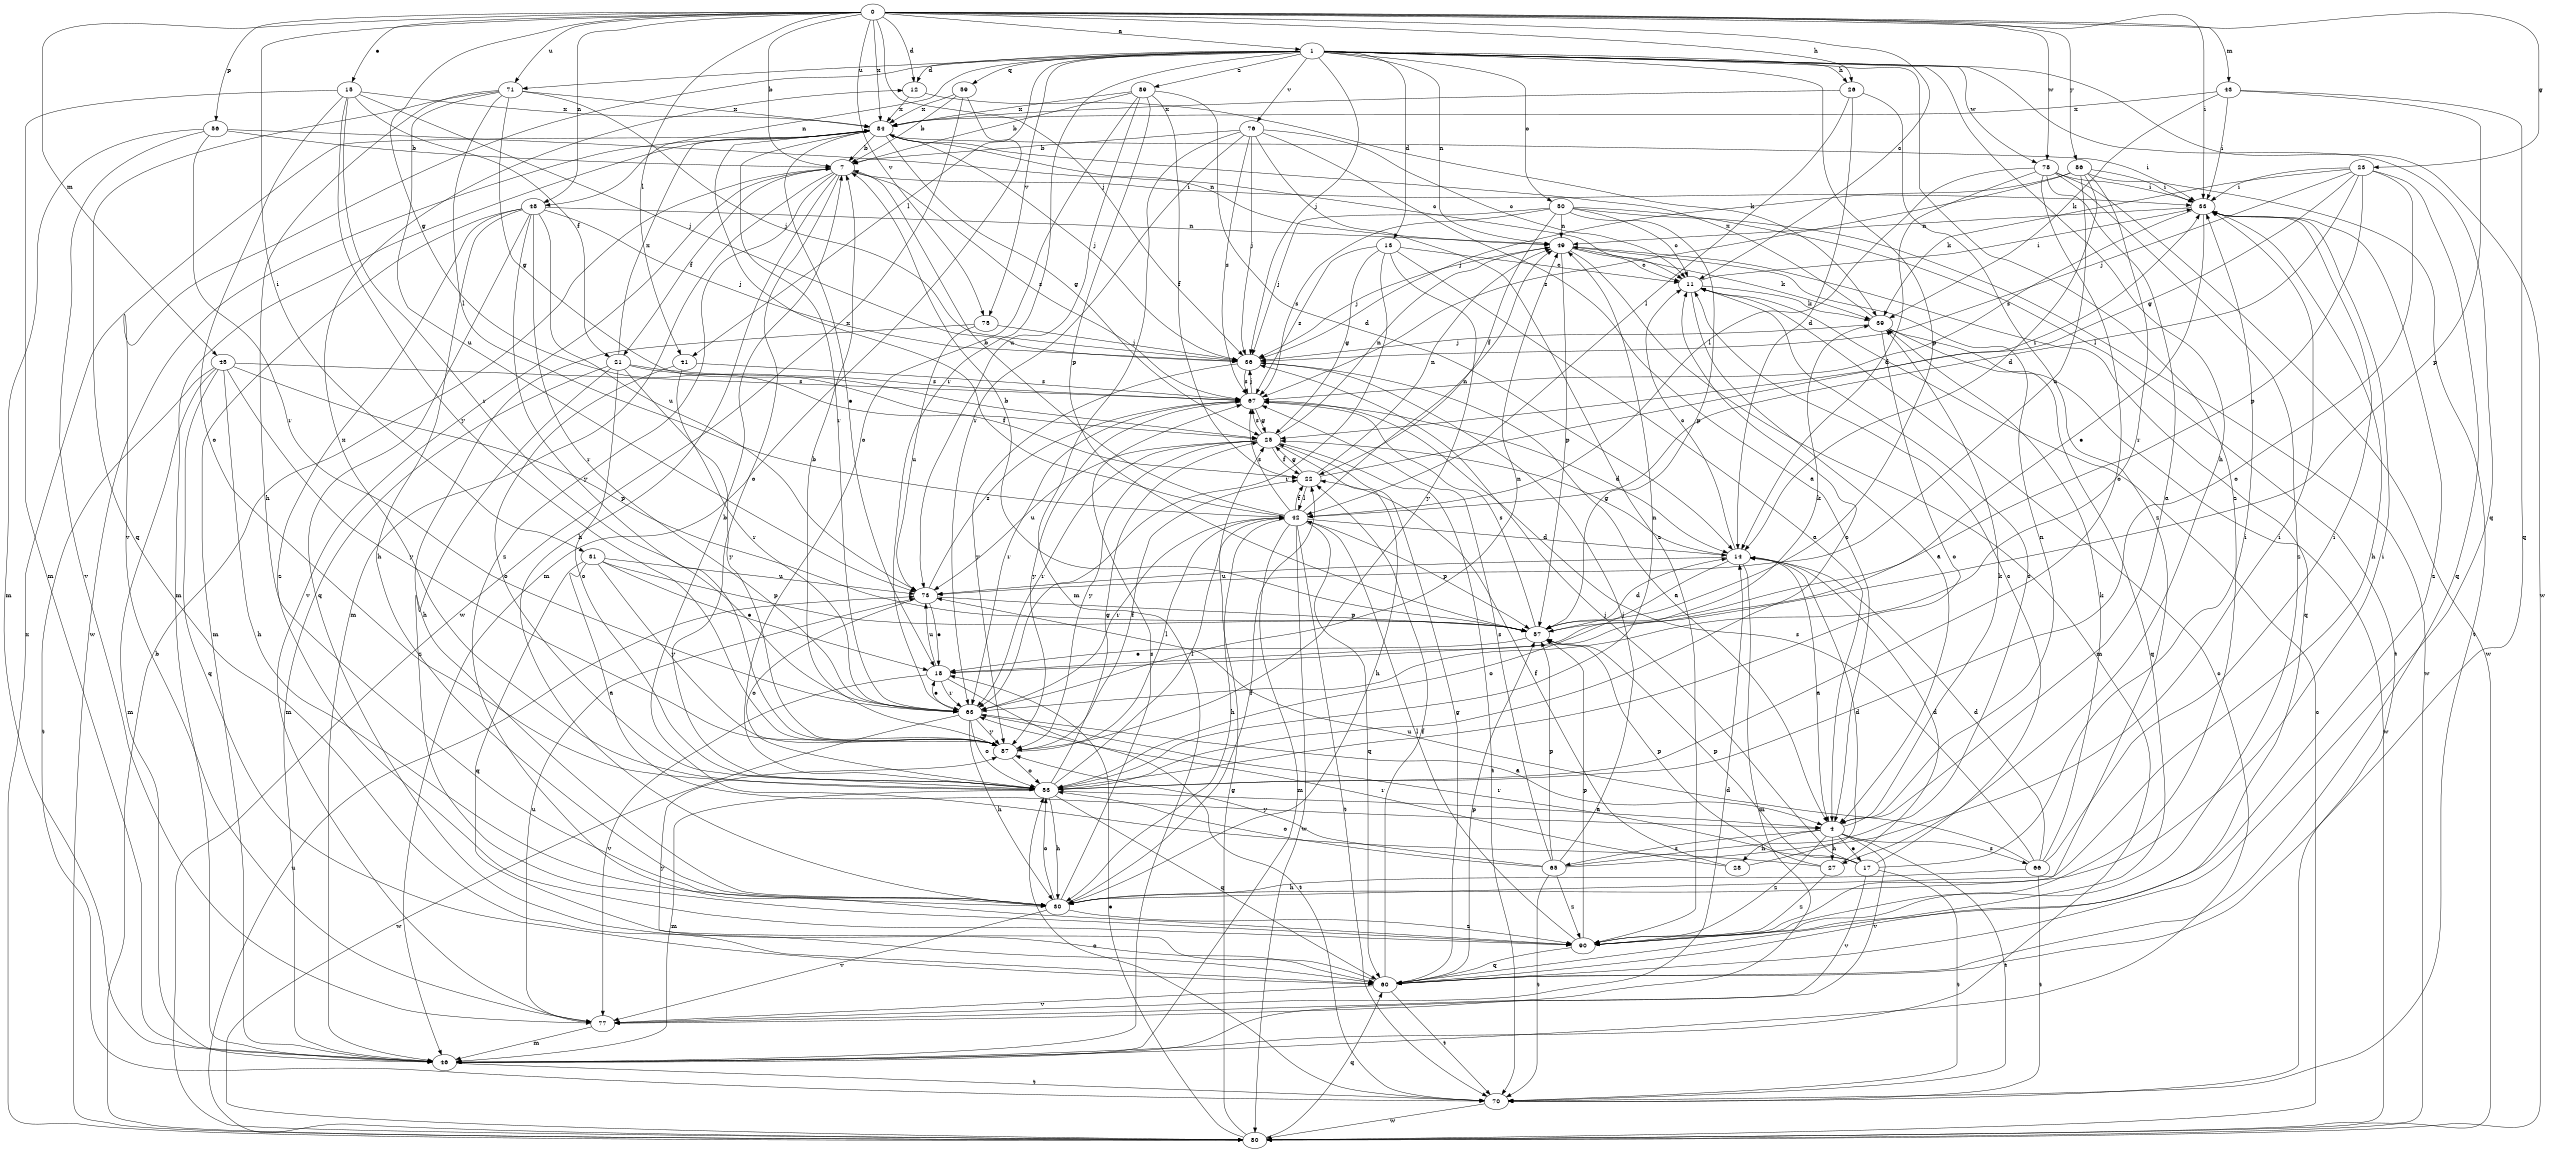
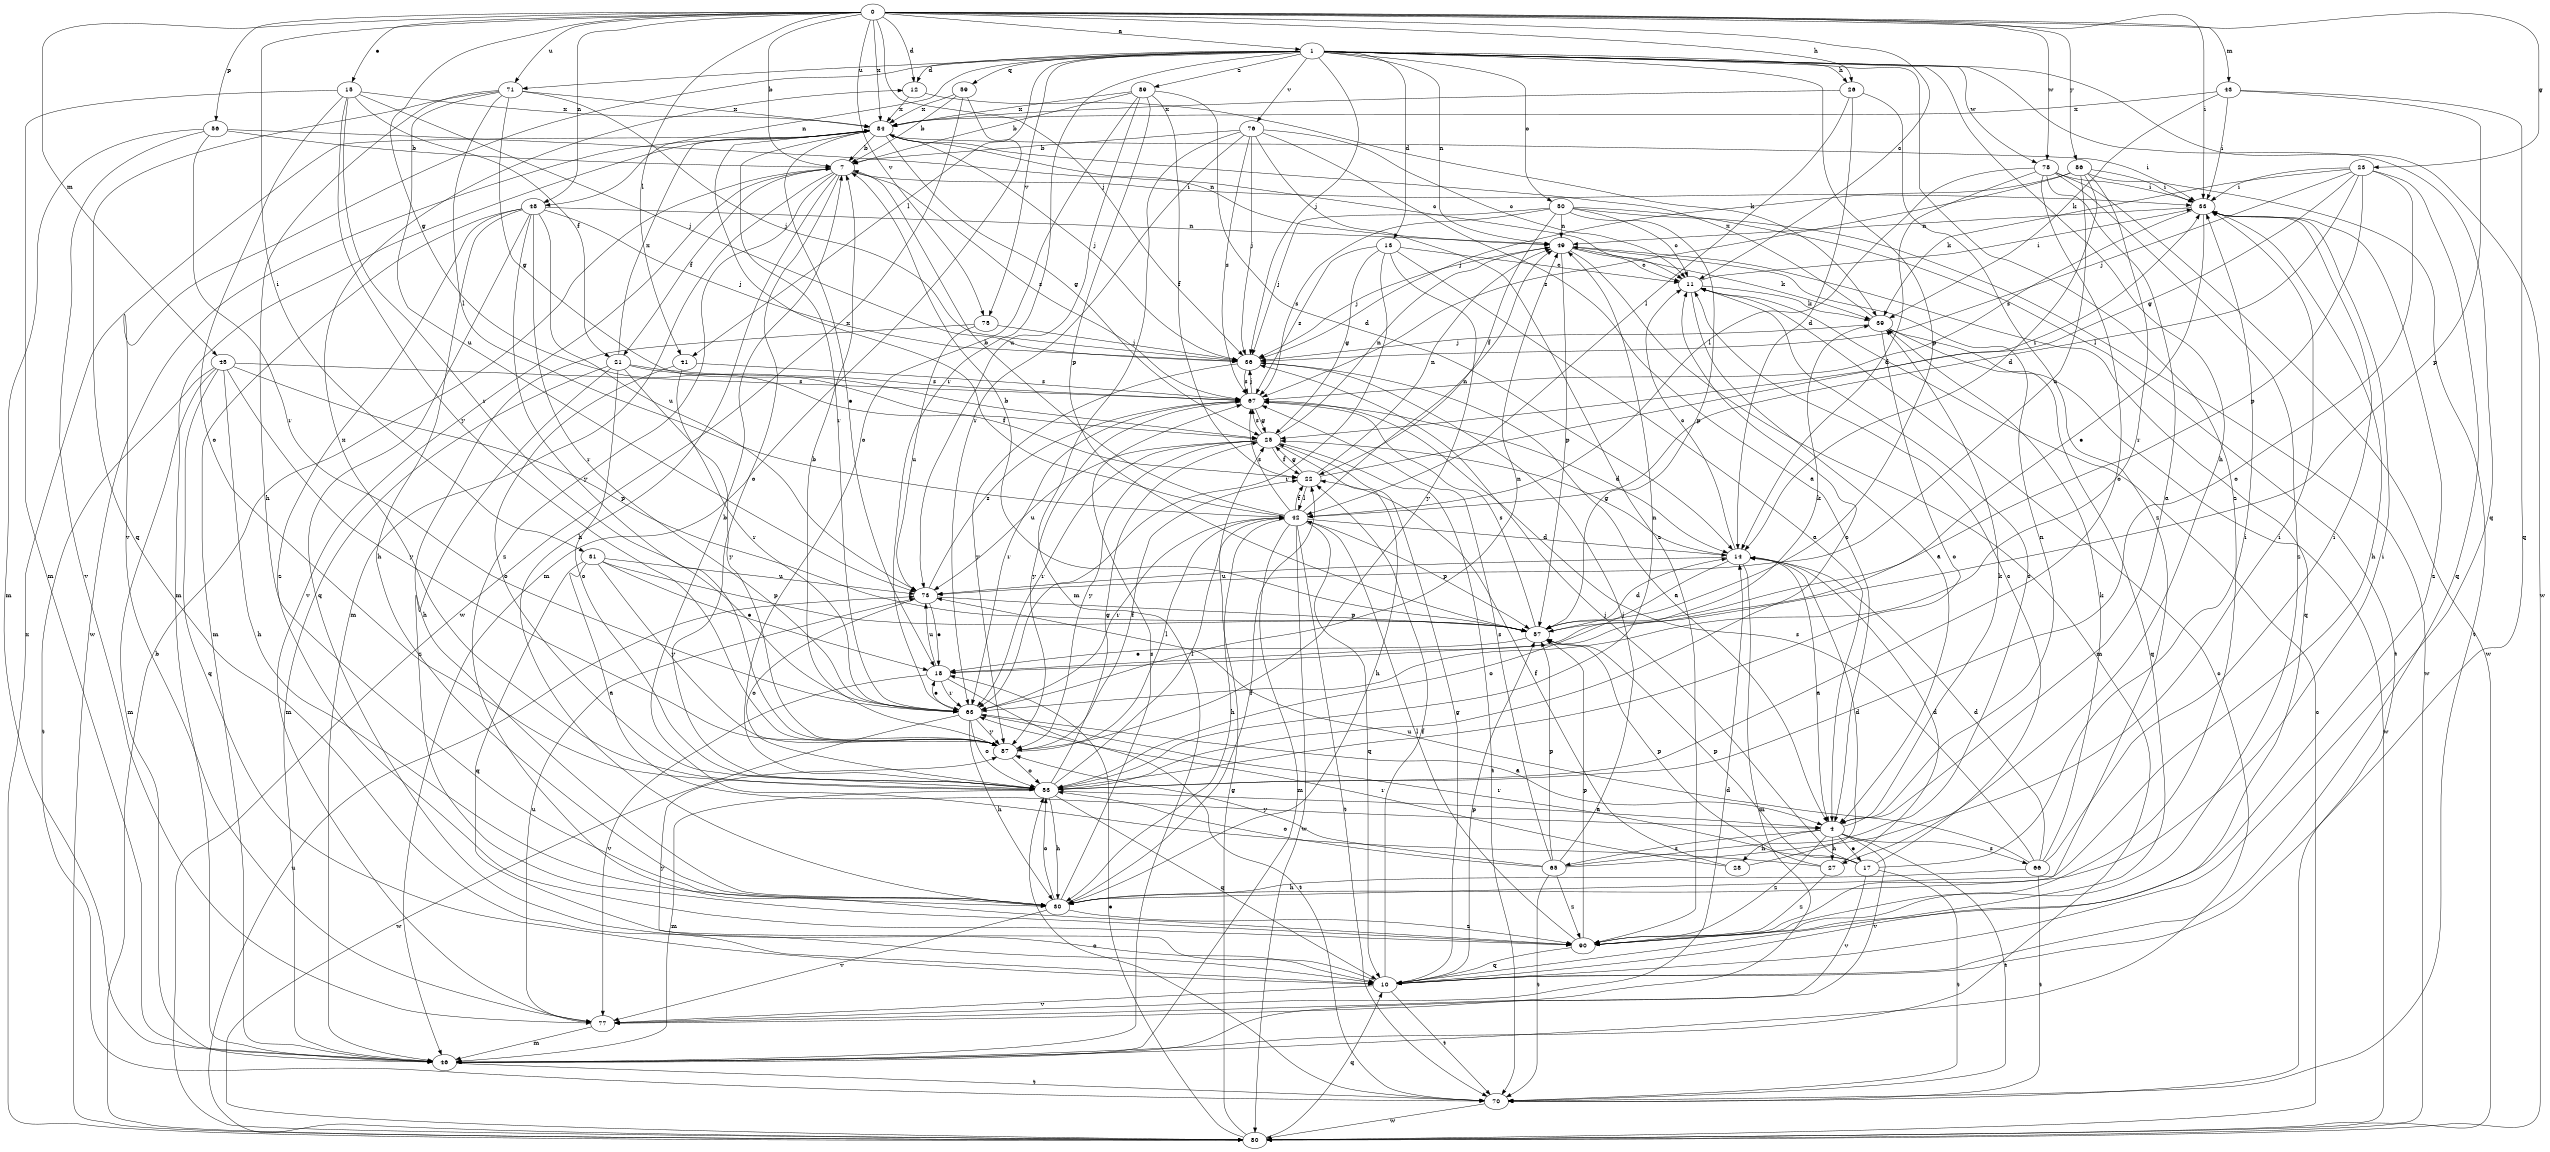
(1385, 985) -> (1385, 985)
